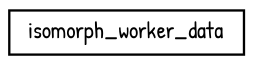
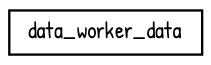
(127, 33) -> (106, 33)
